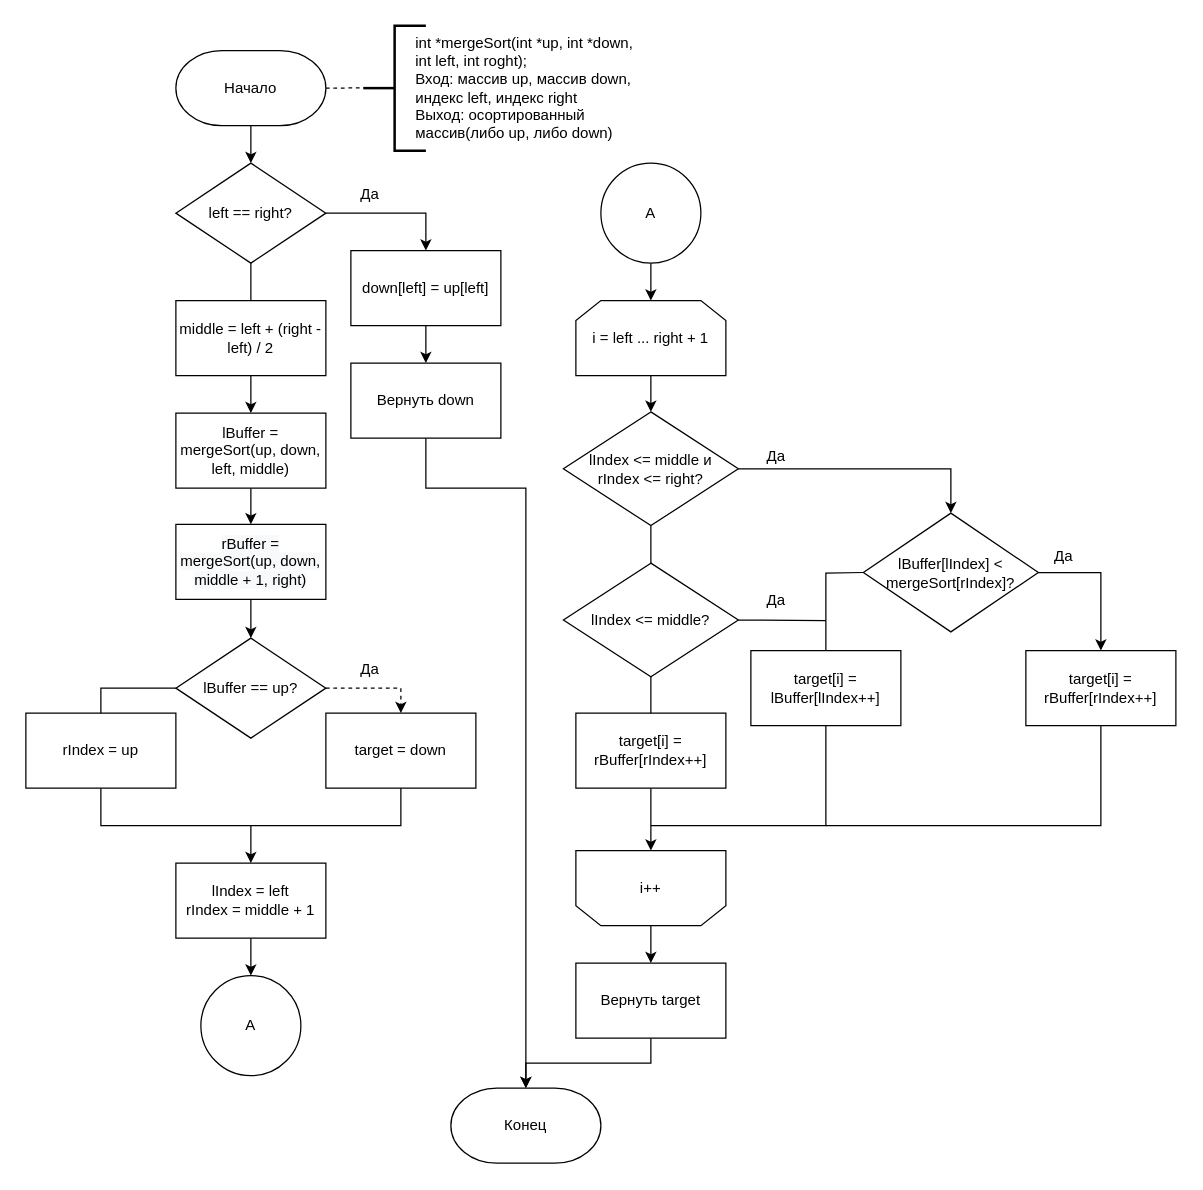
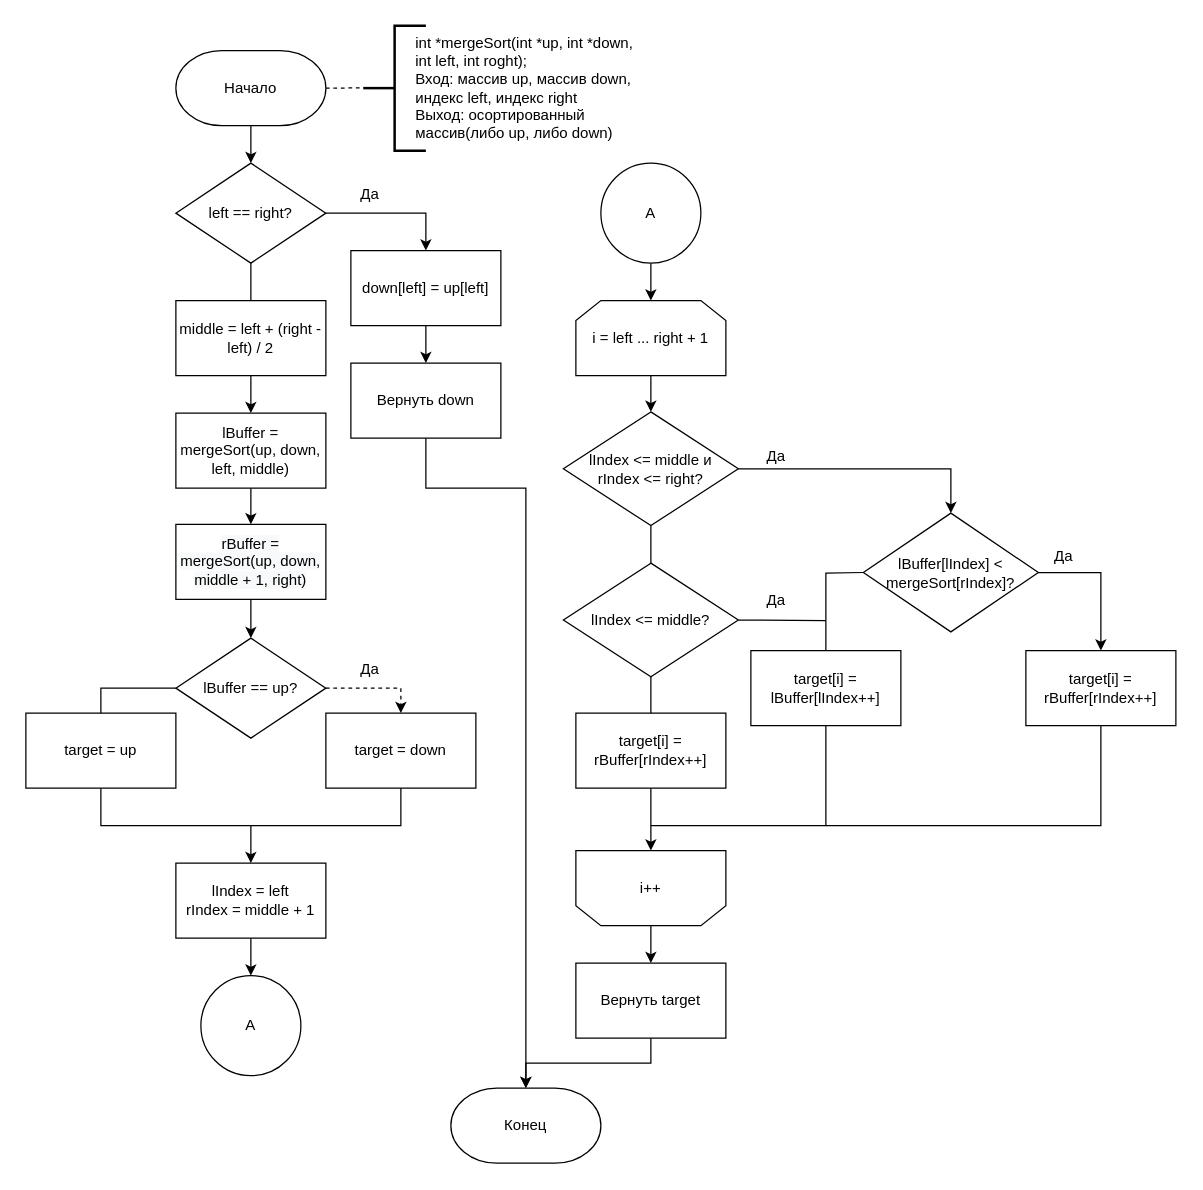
(101, 751) -> (101, 751)
